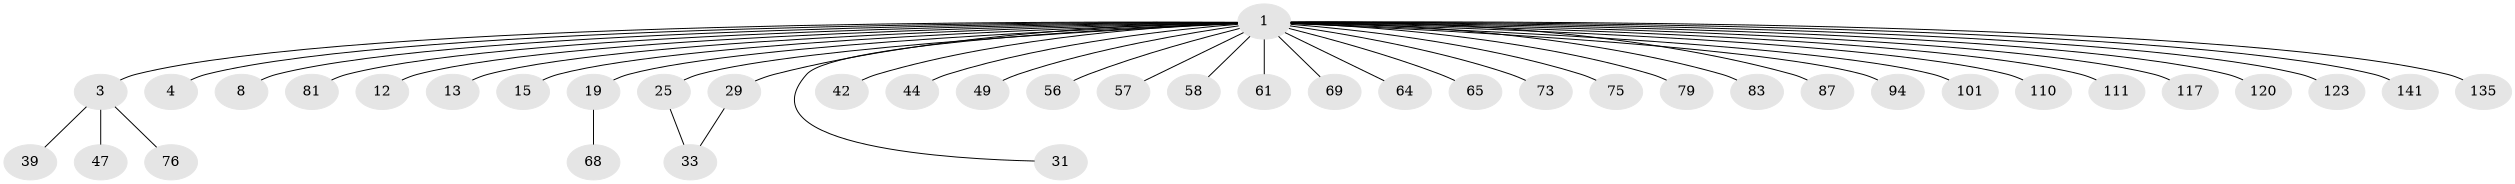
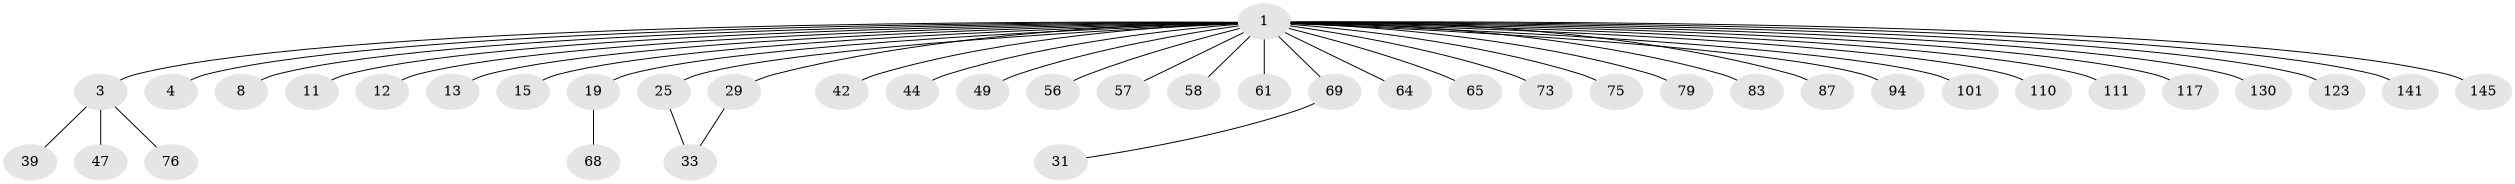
(809, 73) -> (1202, 136)
(312, 92) -> (312, 92)
(2264, 92) -> (2264, 92)
(2484, 92) -> (2484, 92)
